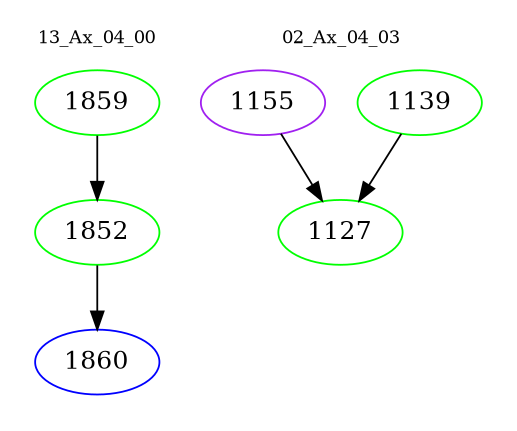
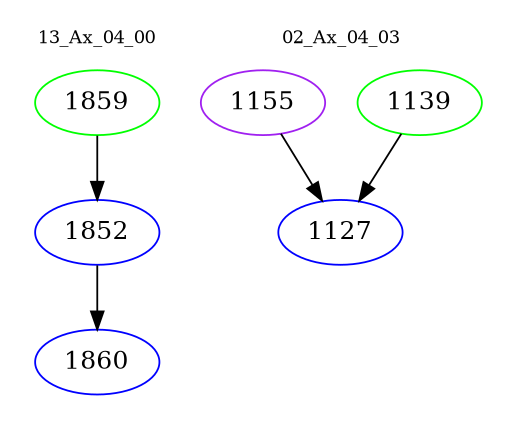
(97, 232) -> (97, 232)
(340, 232) -> (340, 232)
